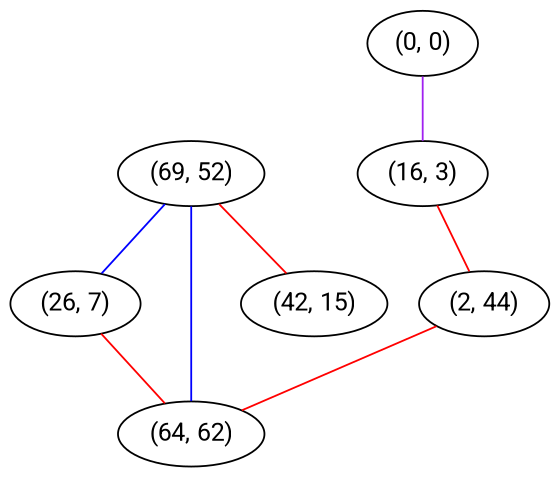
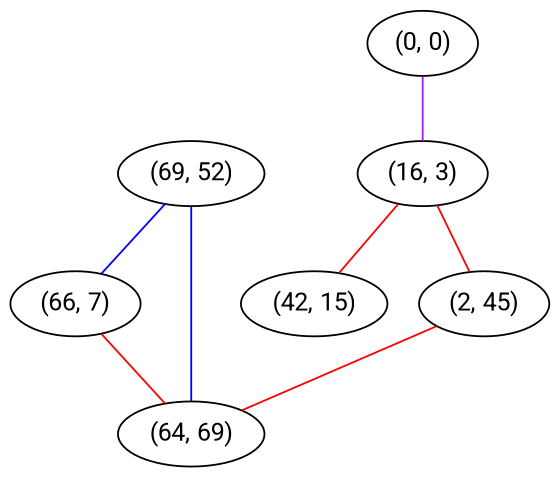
(253, 239) -> (369, 238)
(75, 304) -> (75, 304)
(484, 304) -> (484, 304)
(191, 434) -> (191, 434)
